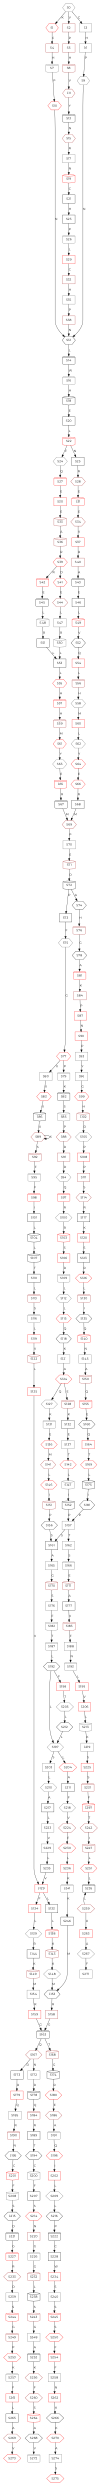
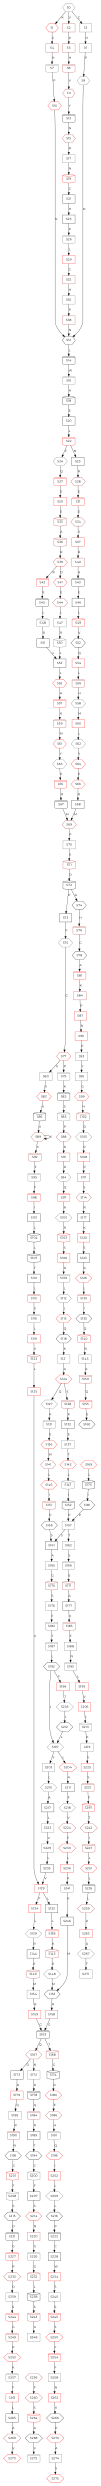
(88, 1445) -> none
(84, 1900) -> (87, 1897)
(34, 2357) -> none
